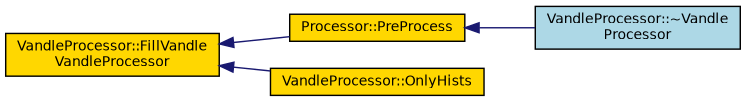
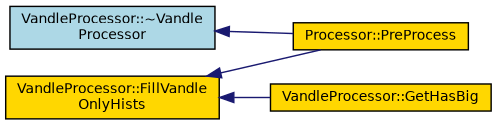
(507, 28) -> (261, 33)
(112, 55) -> (112, 98)
(377, 82) -> (381, 98)
